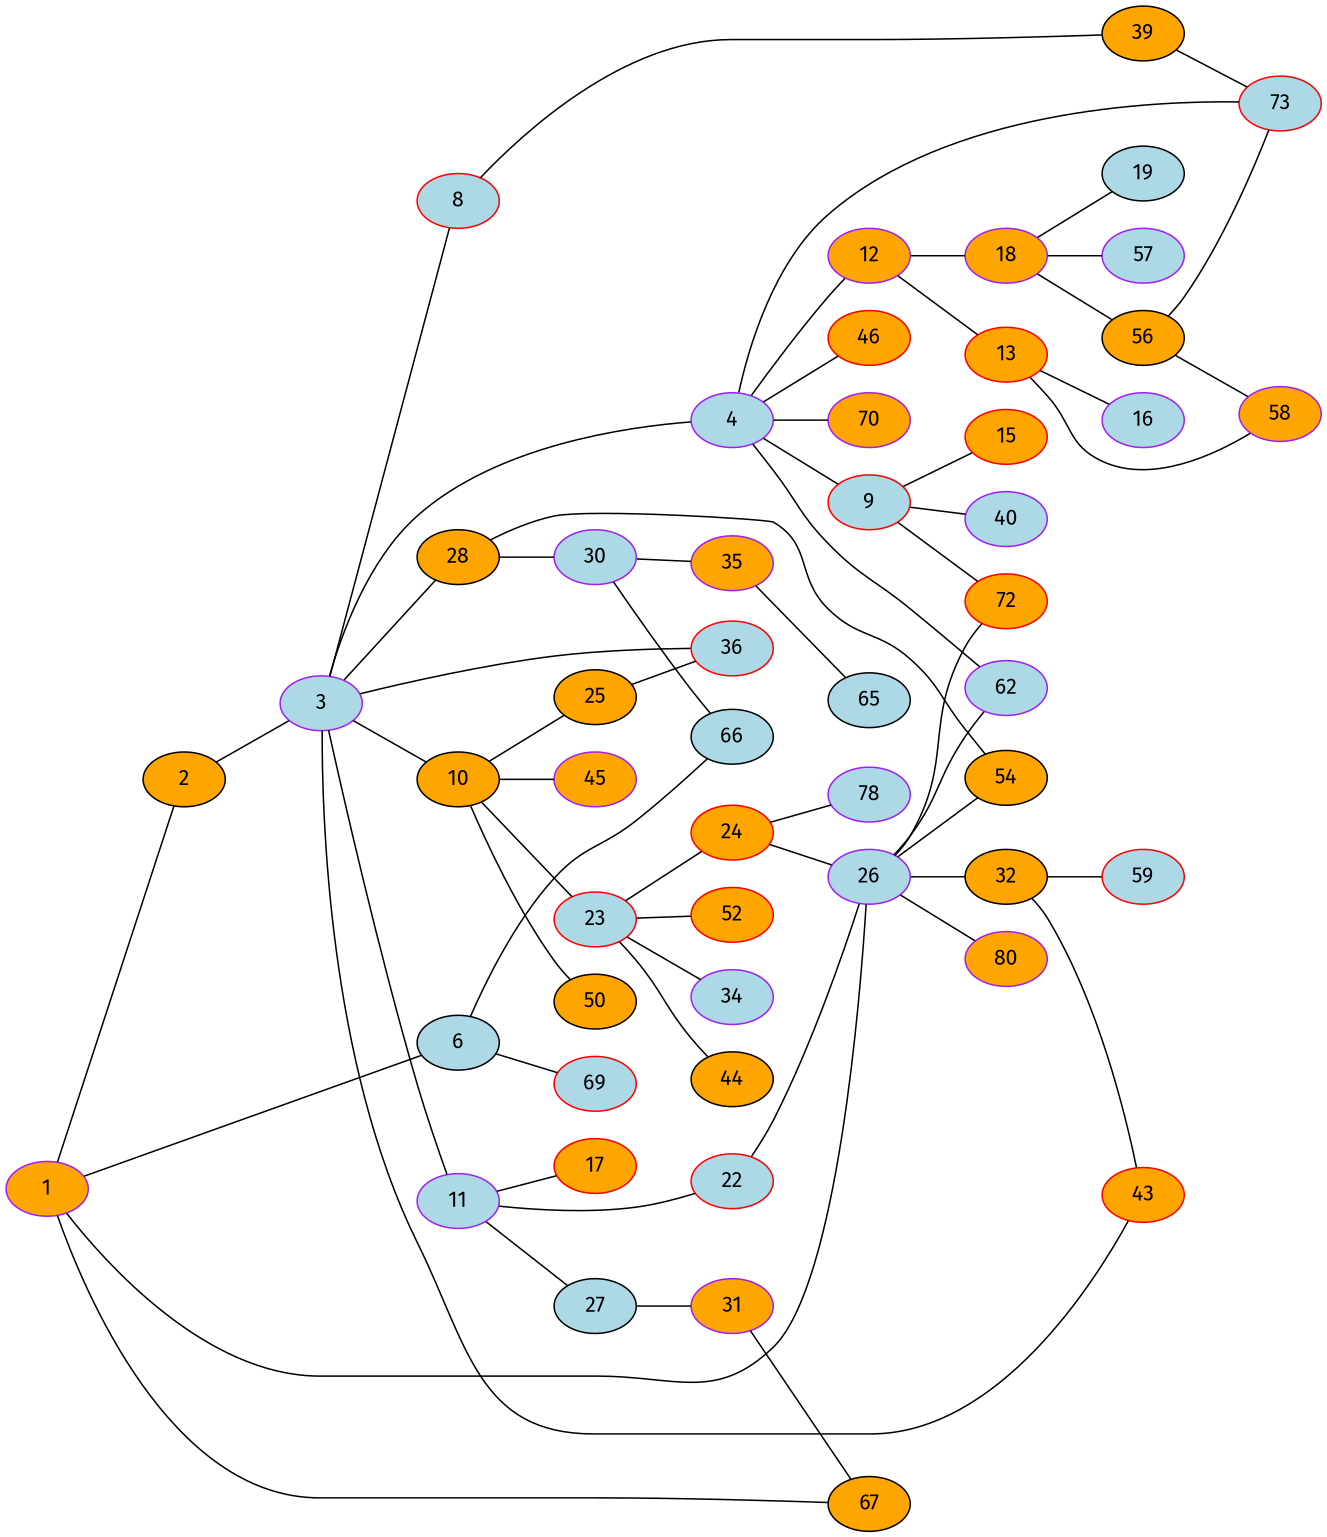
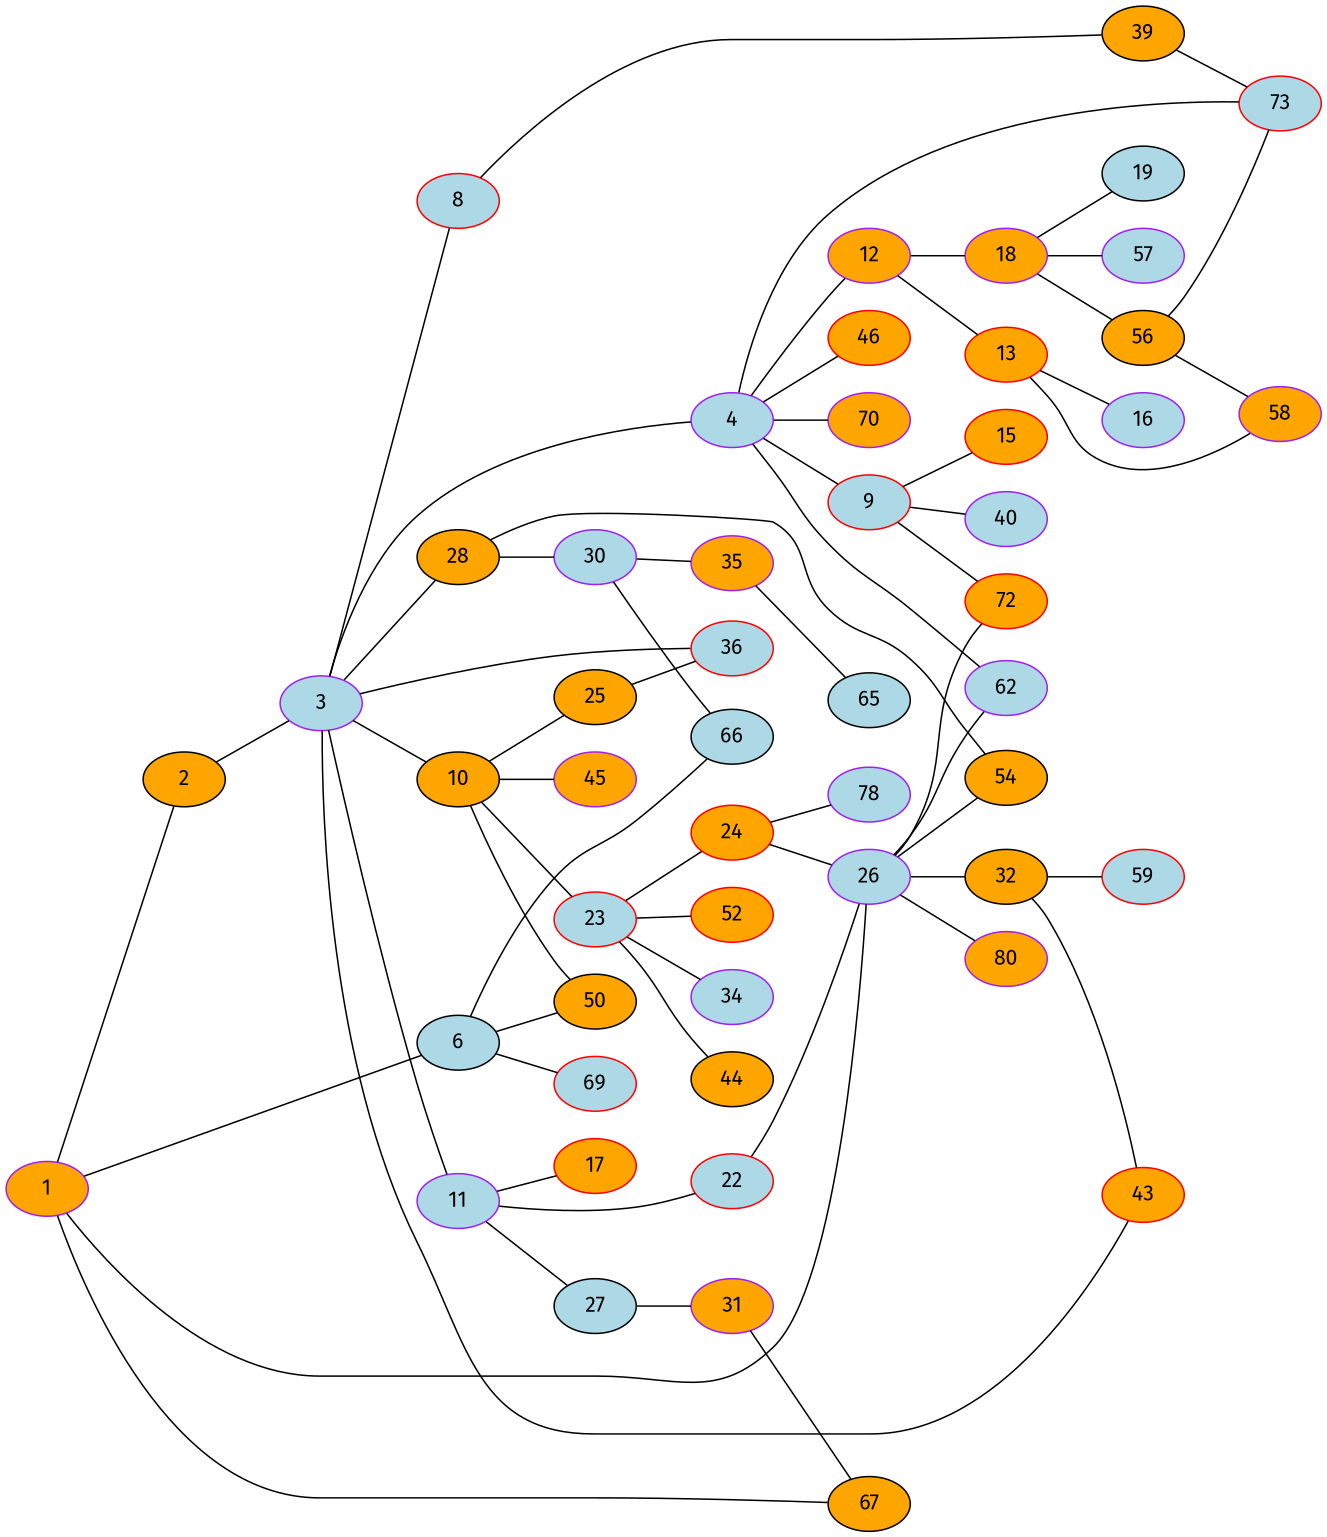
none -> (527, 1022)
